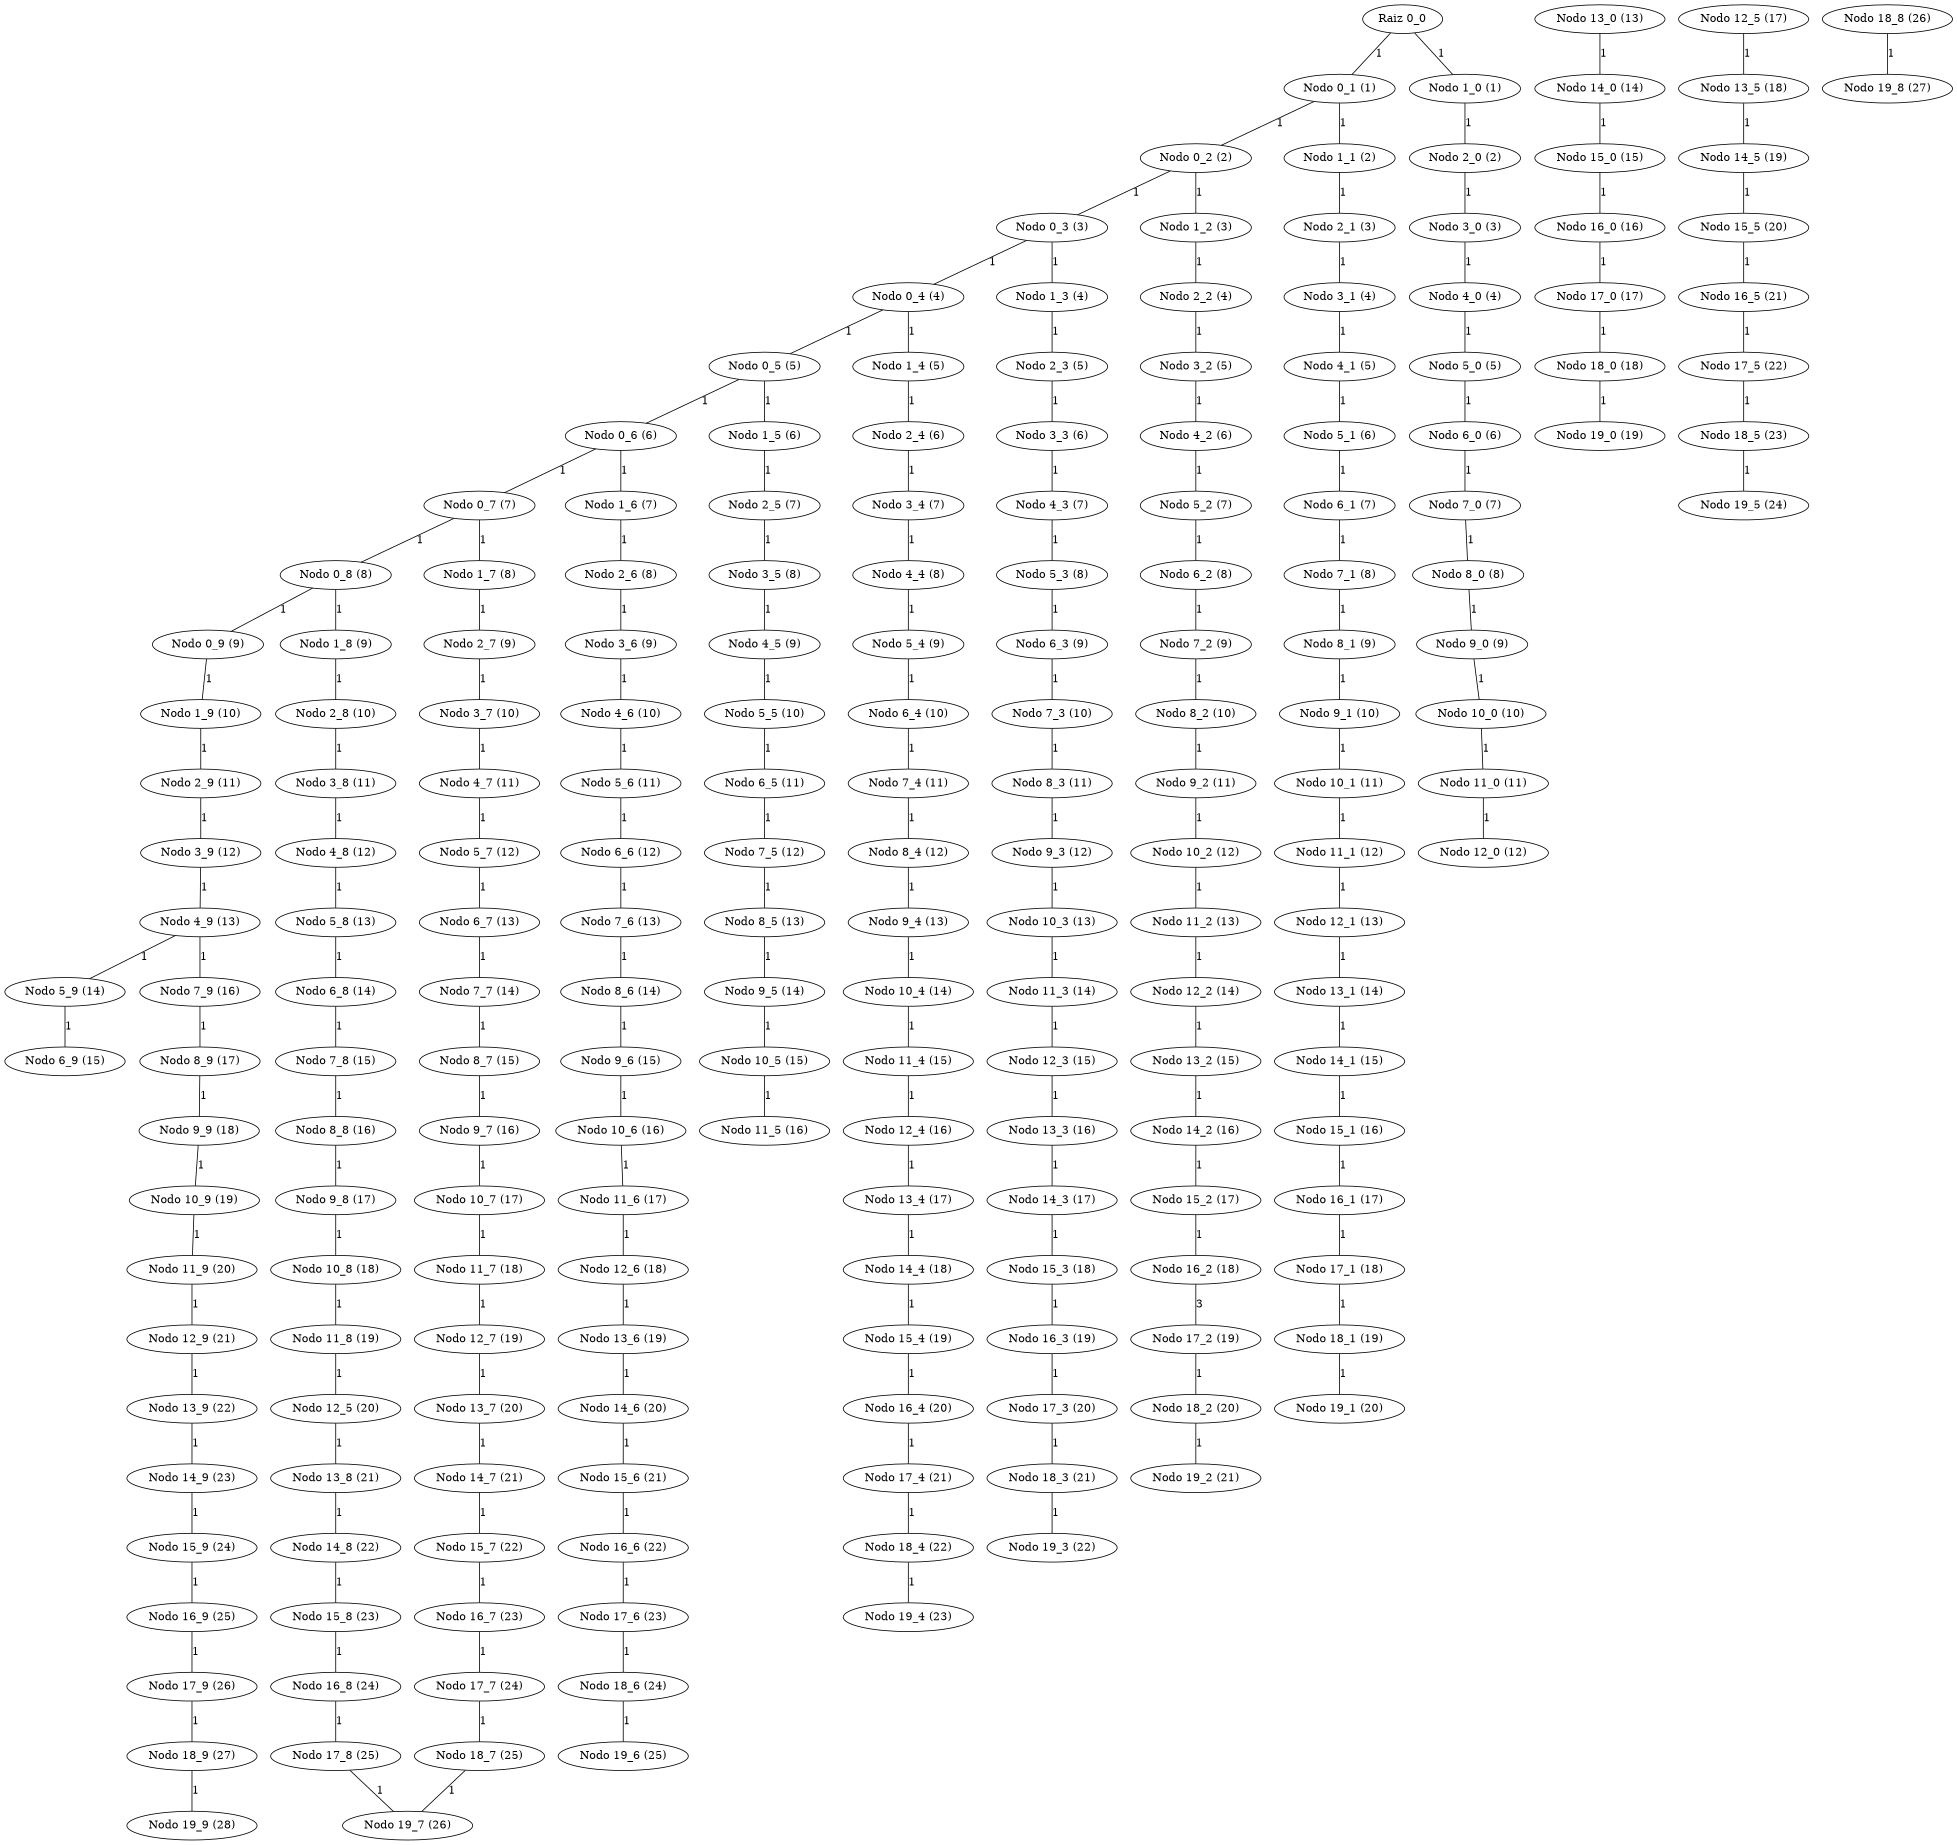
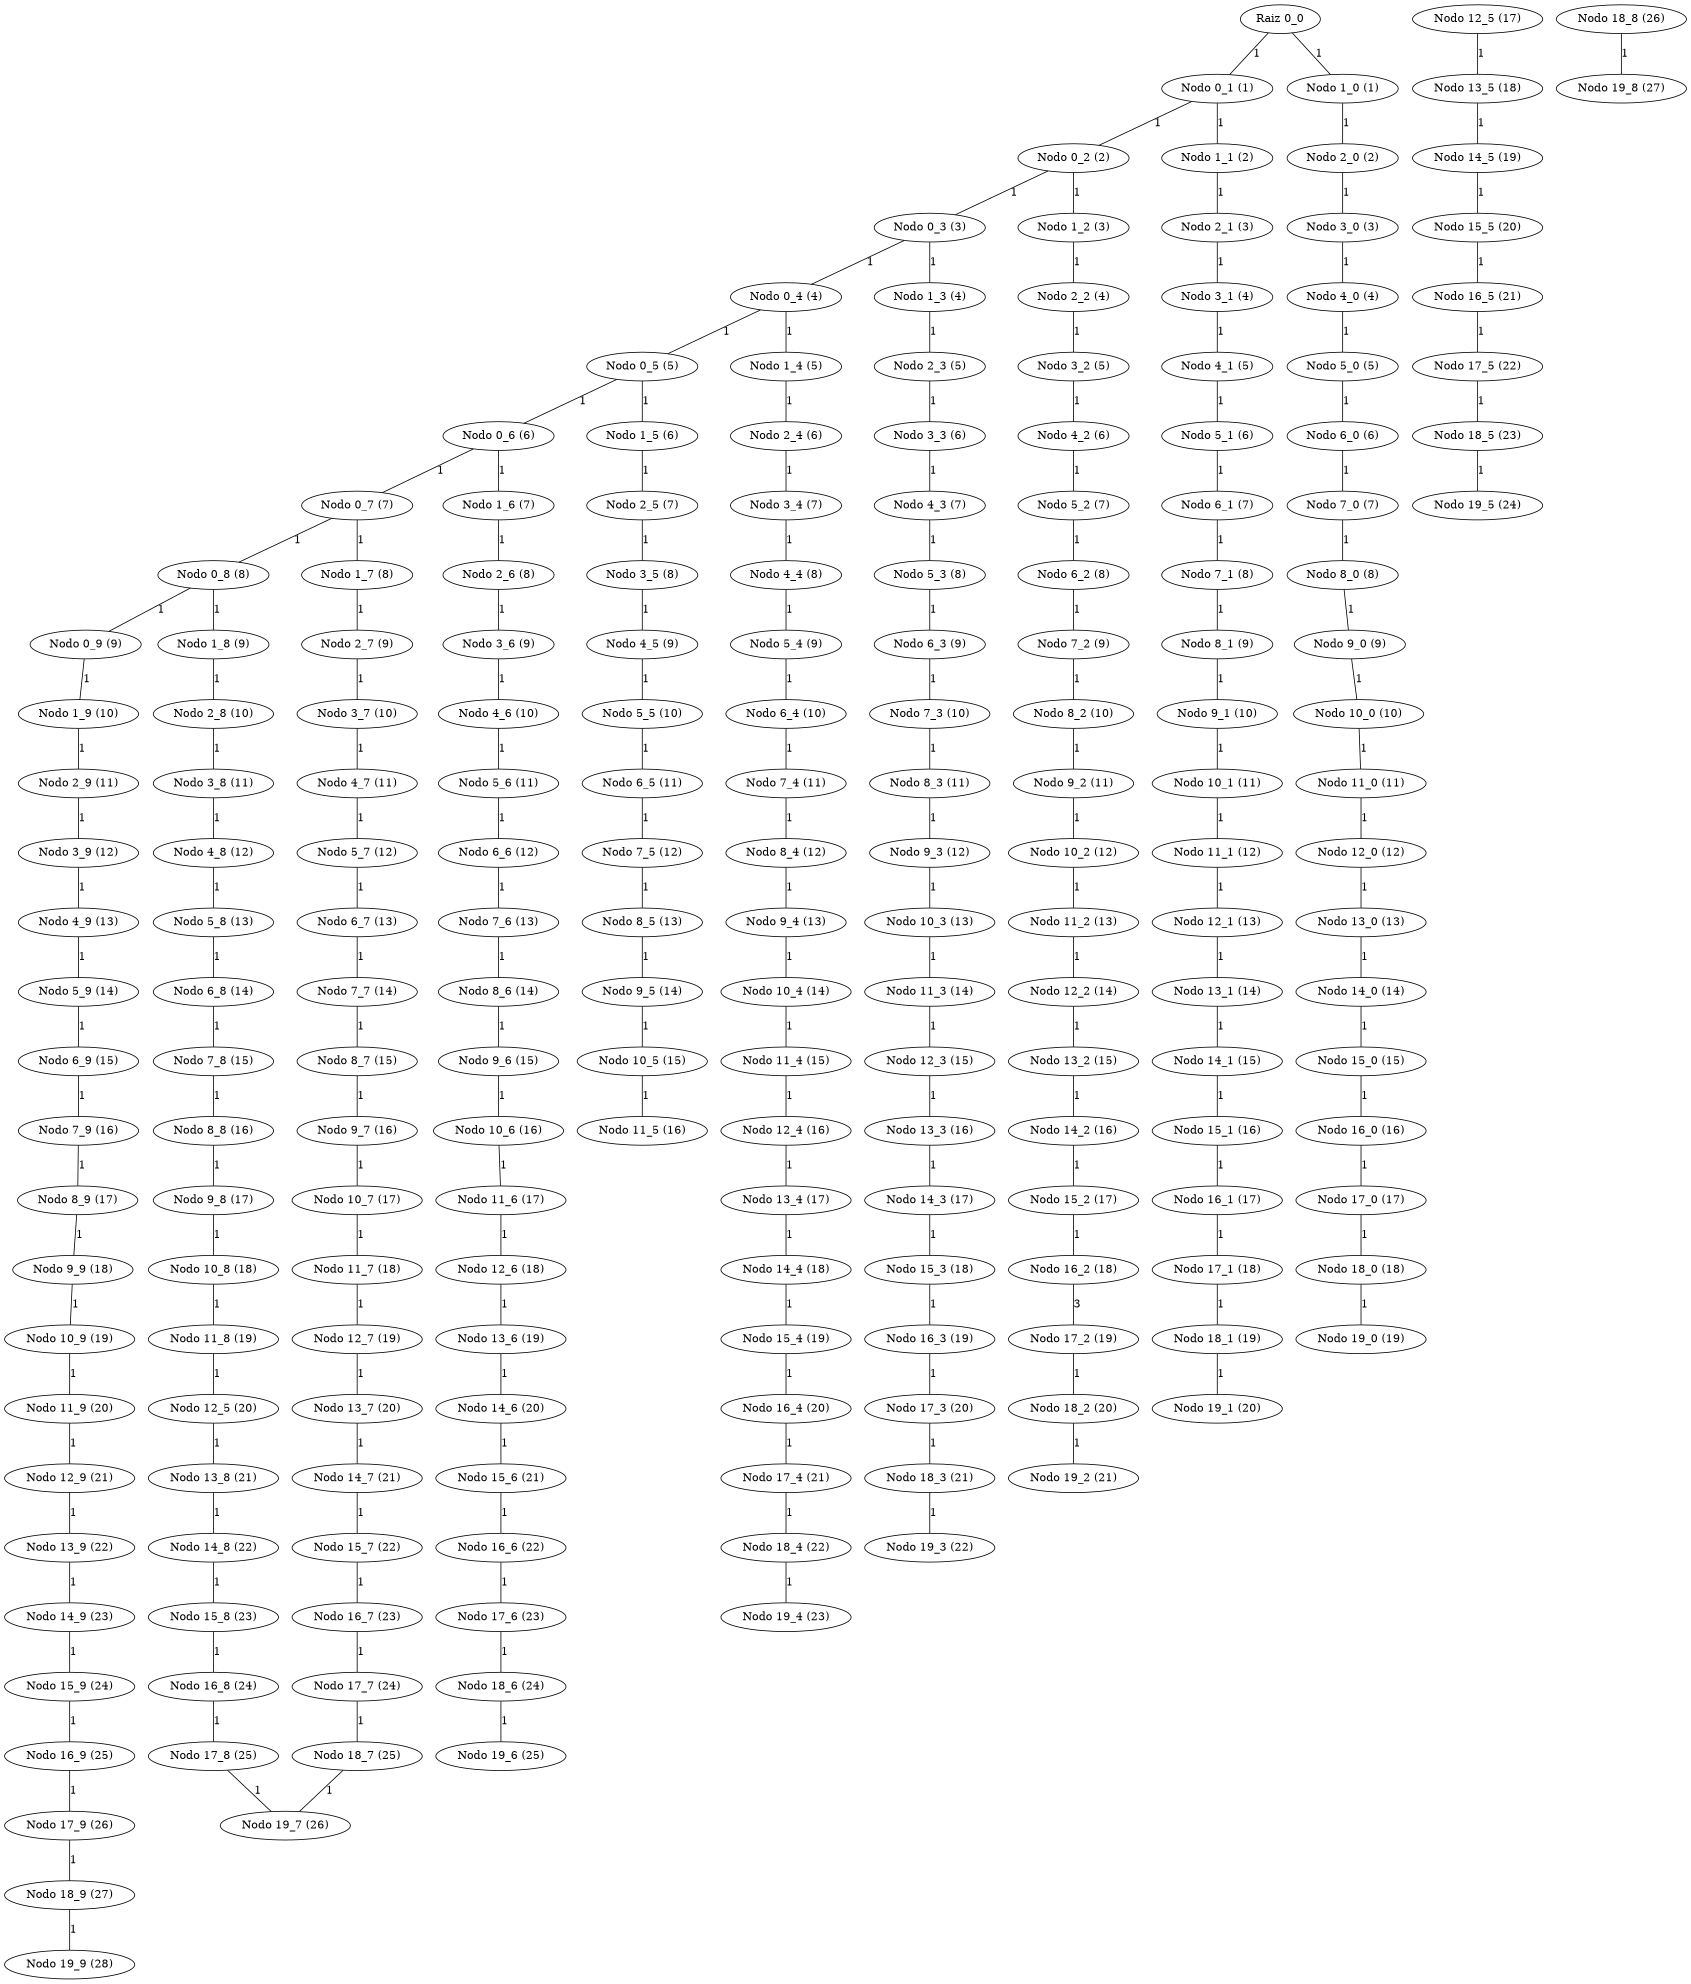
none -> (1361, 888)
(200, 957) -> (78, 1096)
